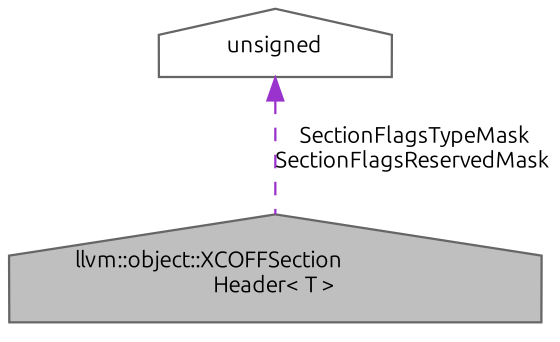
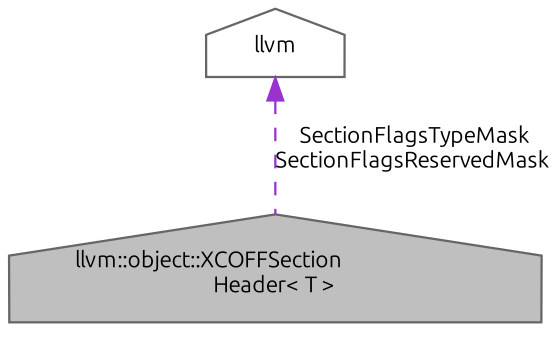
(275, 47) -> (275, 47)
